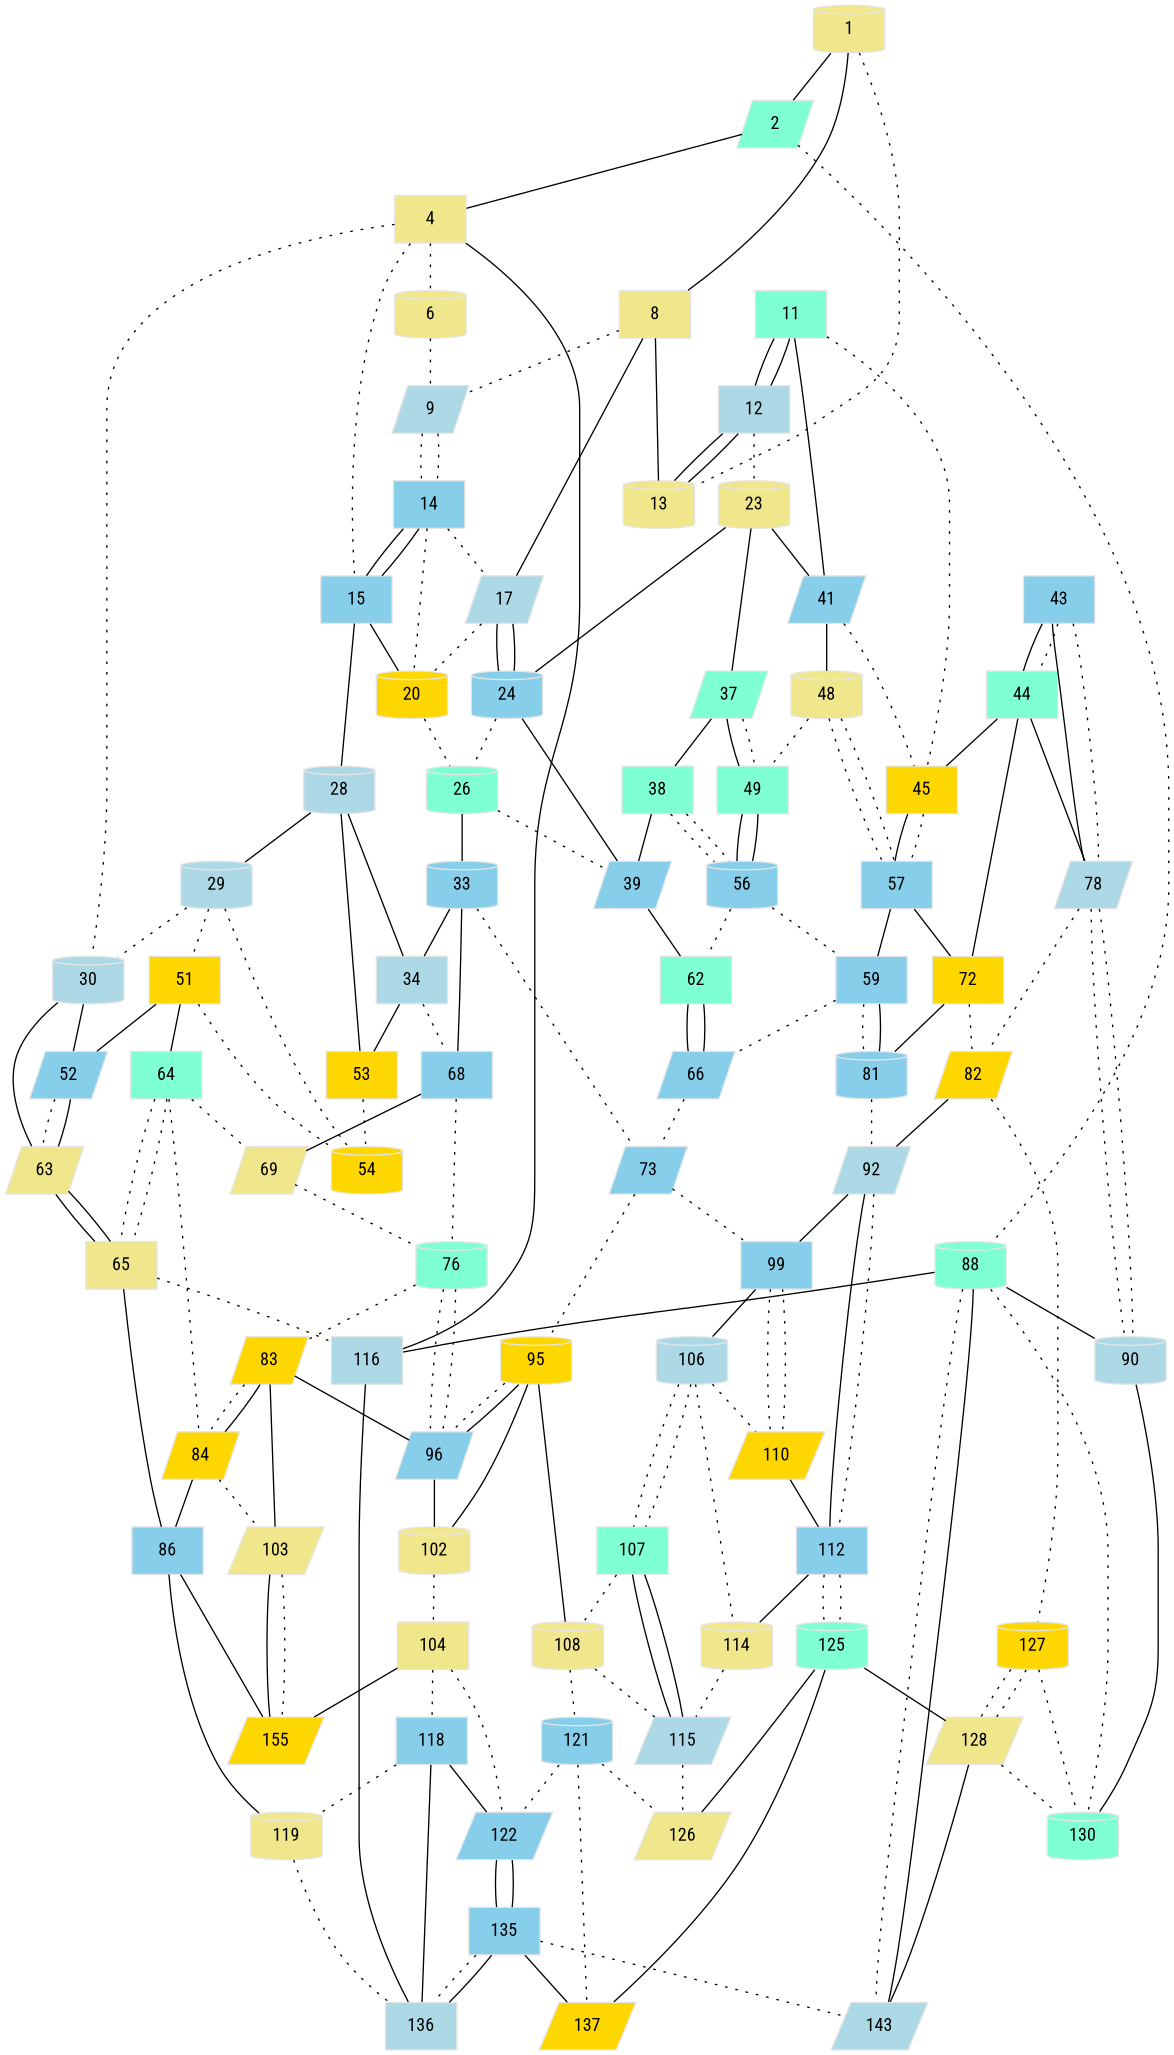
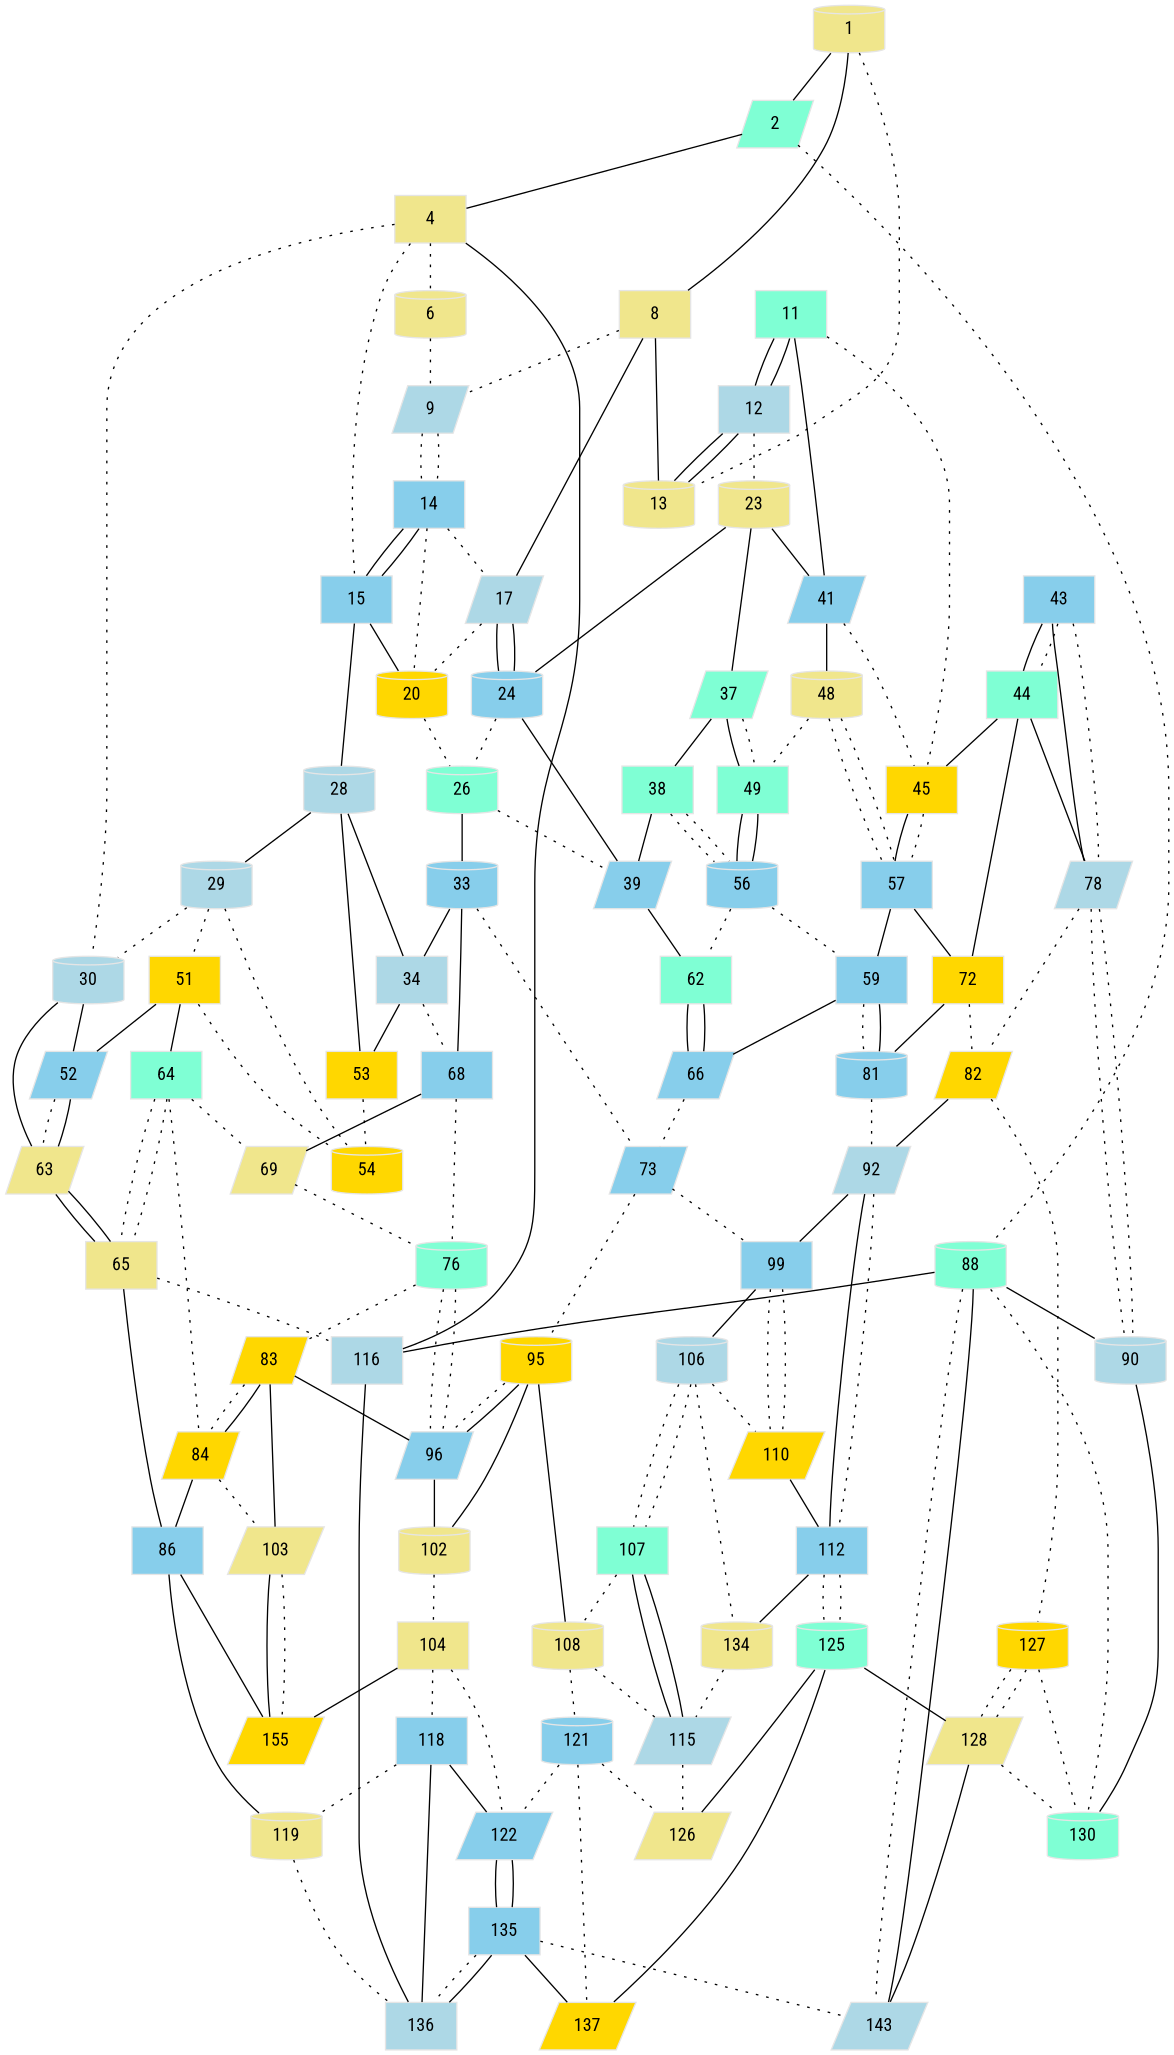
(784, 1027) -> (784, 1027)
(737, 1646) -> (737, 1646)
